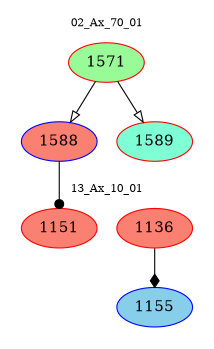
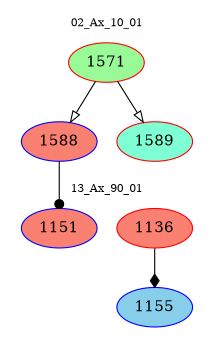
(107, 24) -> (107, 24)
(107, 189) -> (107, 189)
(59, 228) -> (59, 228)
